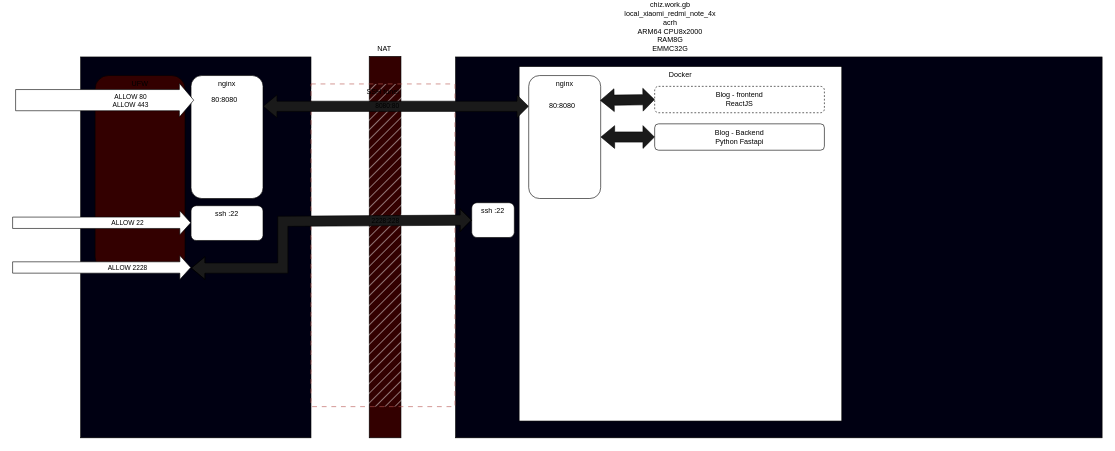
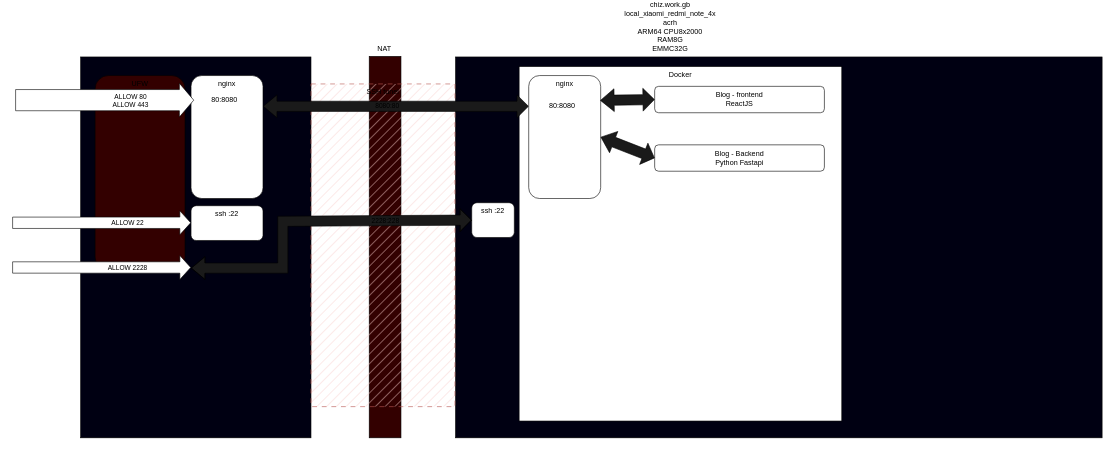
(740, 99) -> (740, 99)
(740, 137) -> (740, 158)
(383, 245) -> (383, 245)
